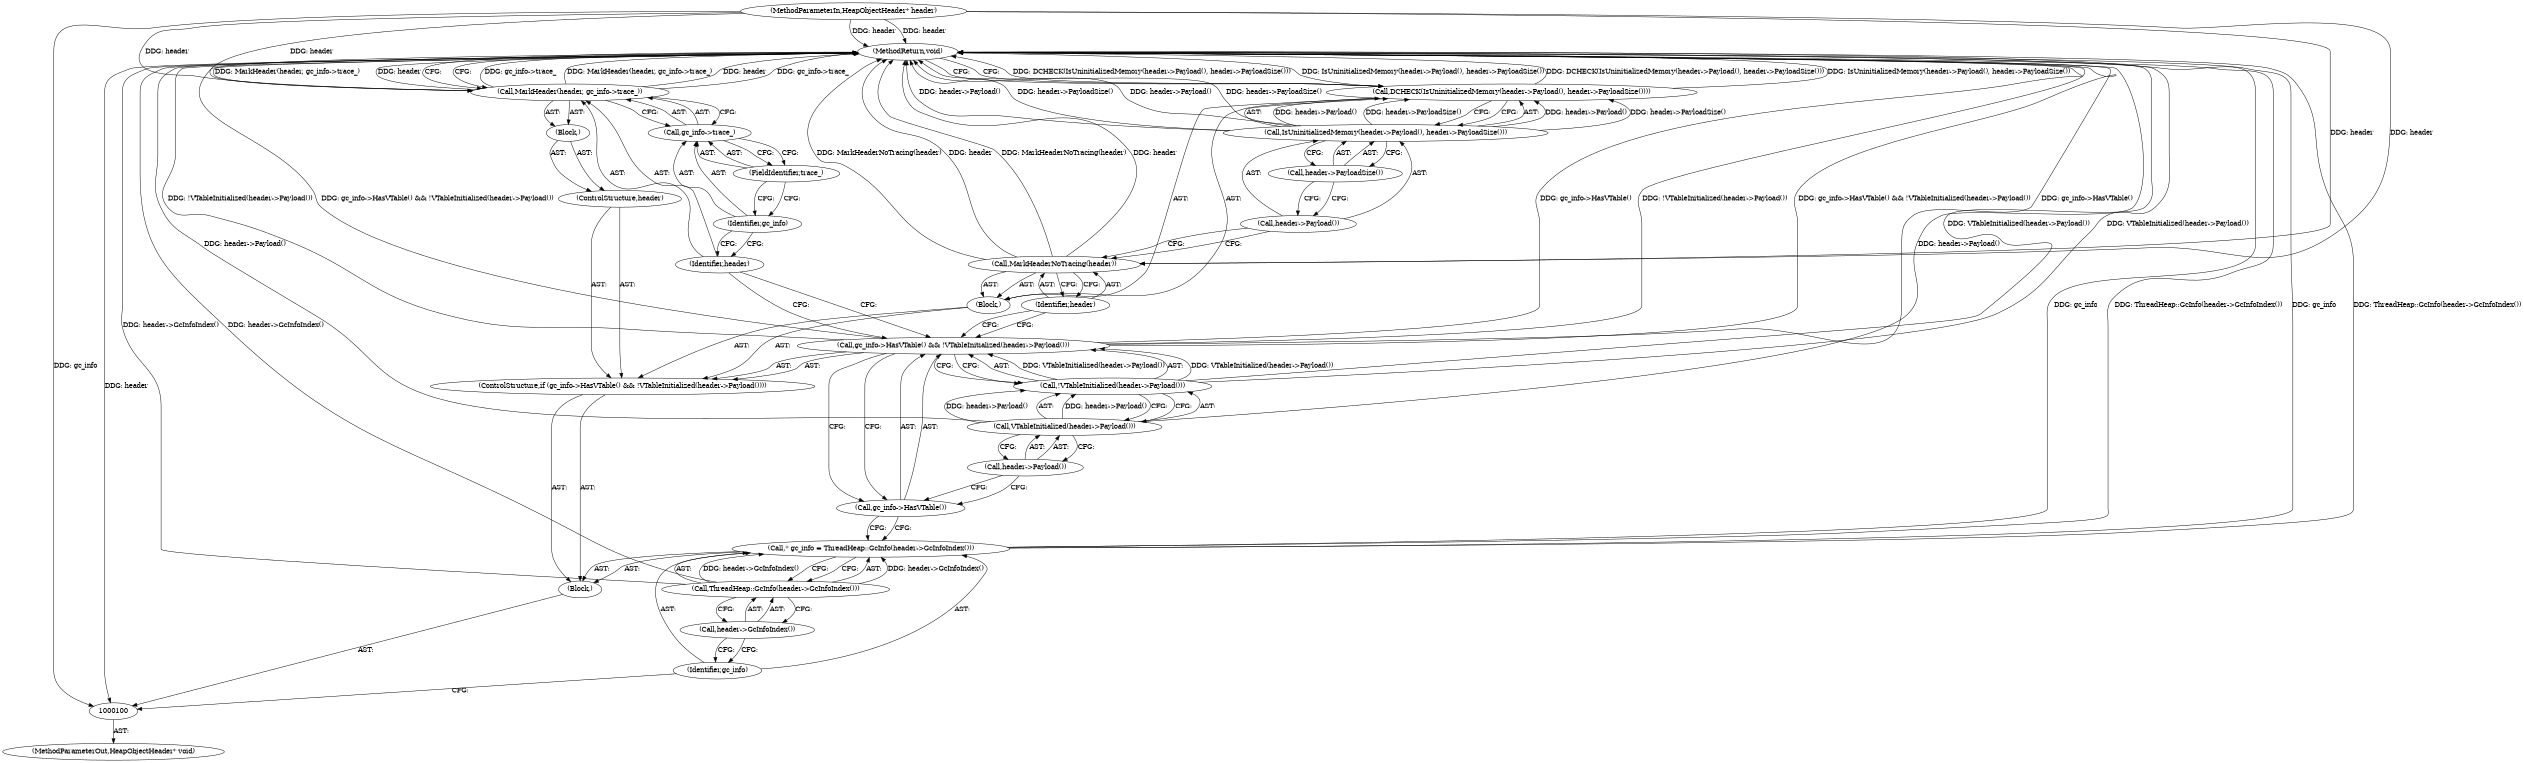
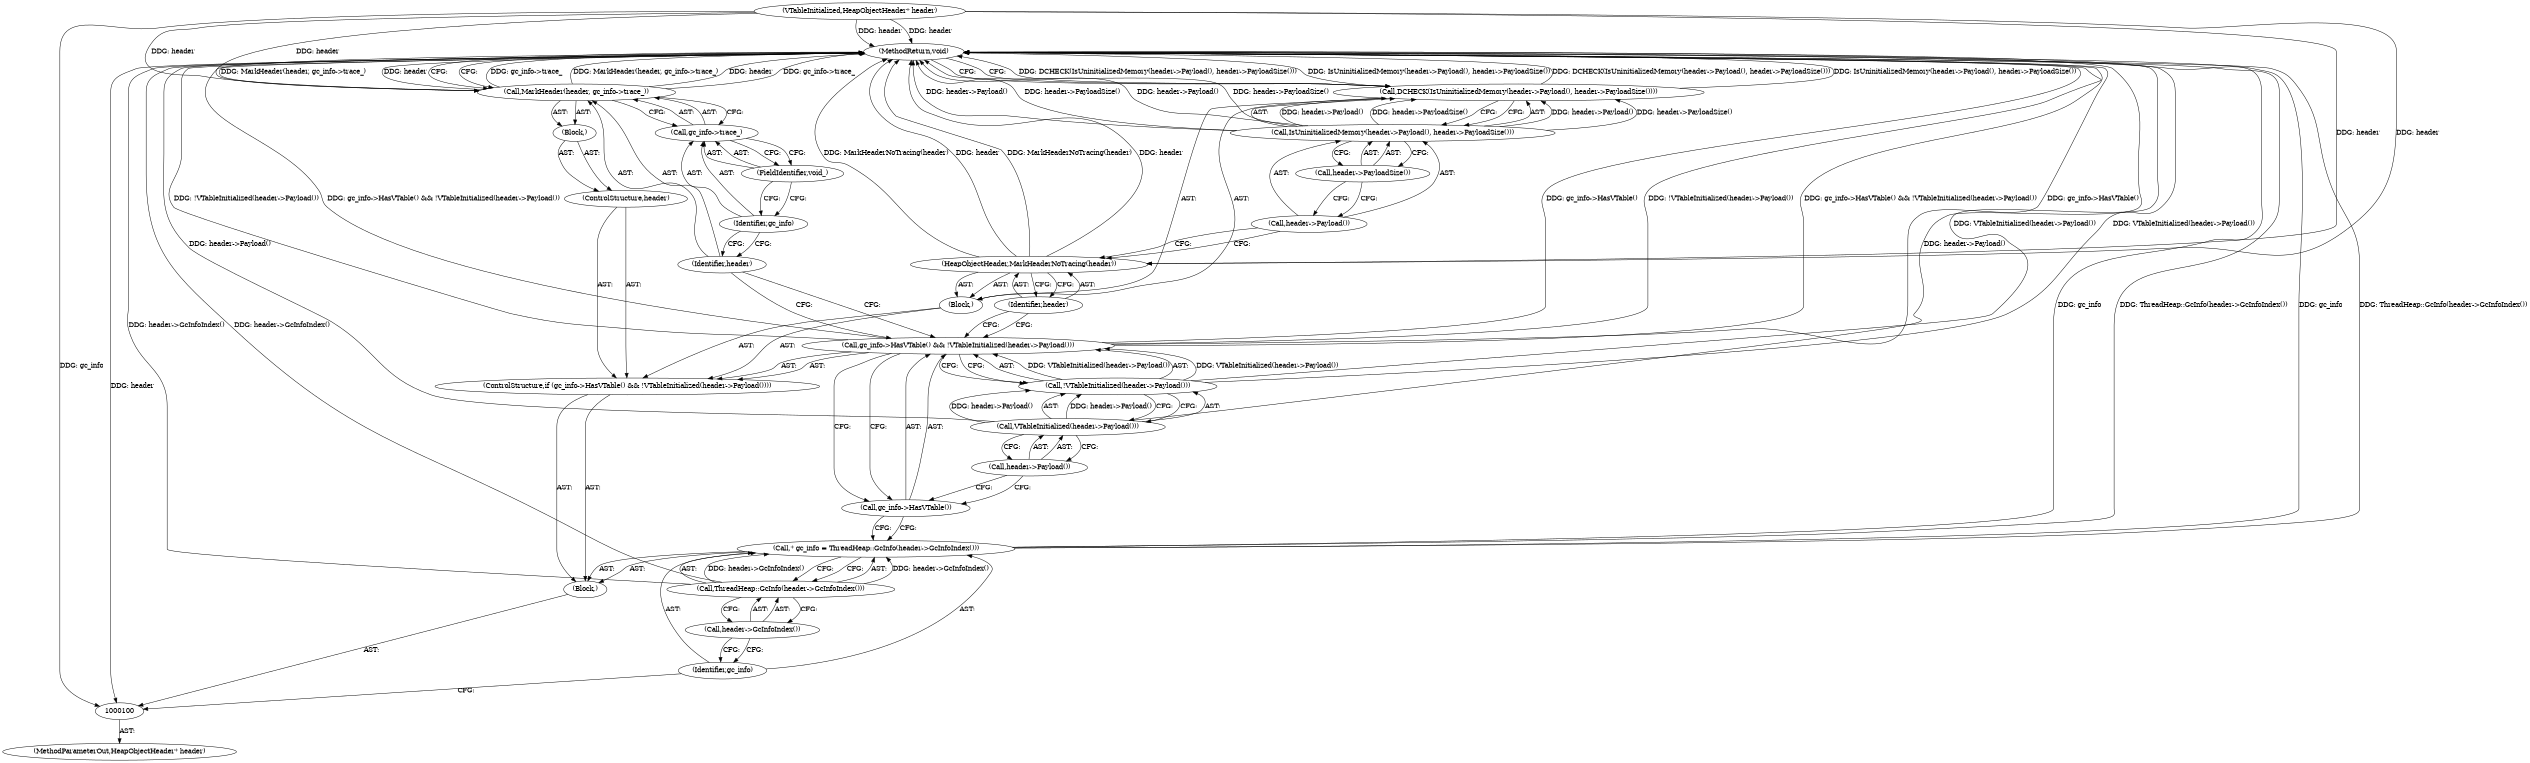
(854, 11) -> (860, 11)
(786, 174) -> (792, 174)
(1054, 265) -> (1029, 265)
(114, 752) -> (120, 752)
